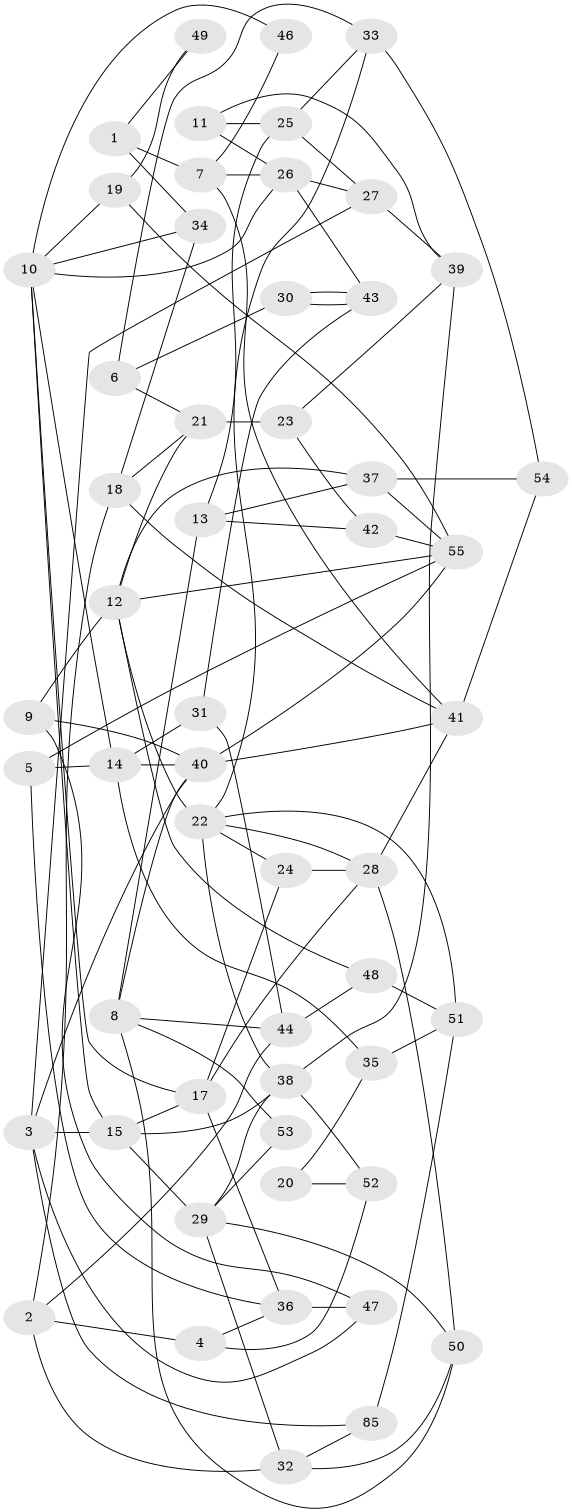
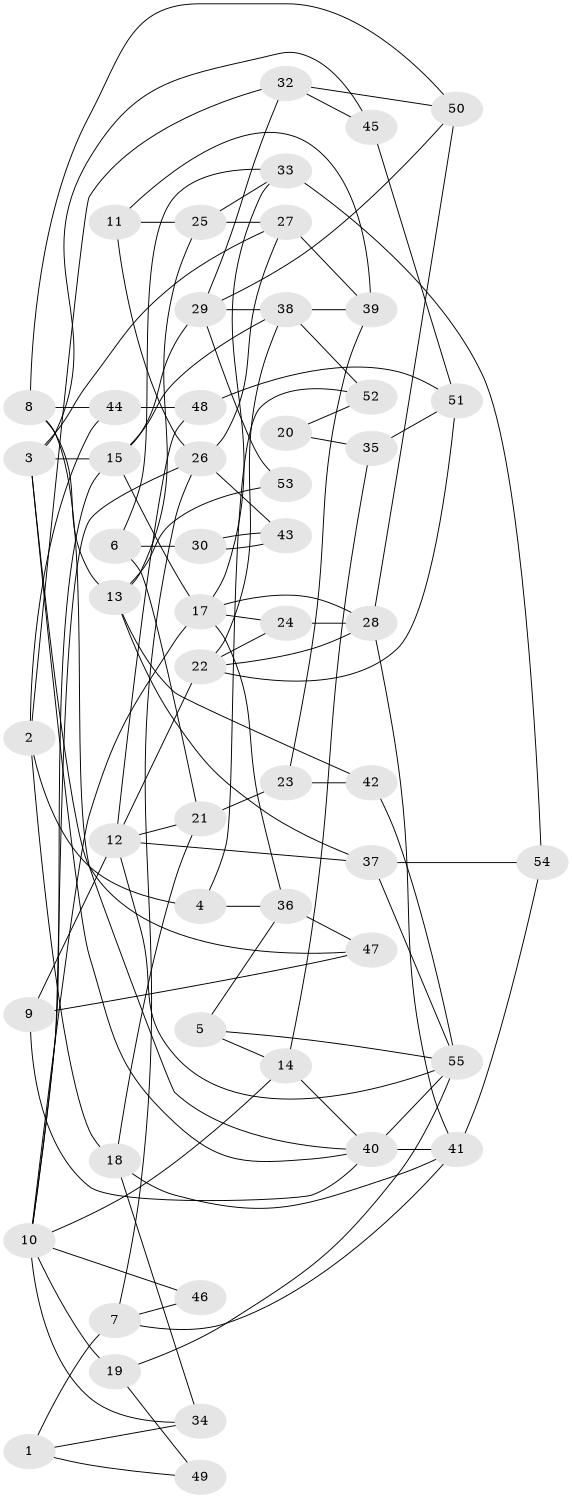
(235, 439) -> (237, 379)
(200, 714) -> none
(209, 1059) -> (184, 514)
(371, 1423) -> (371, 127)
